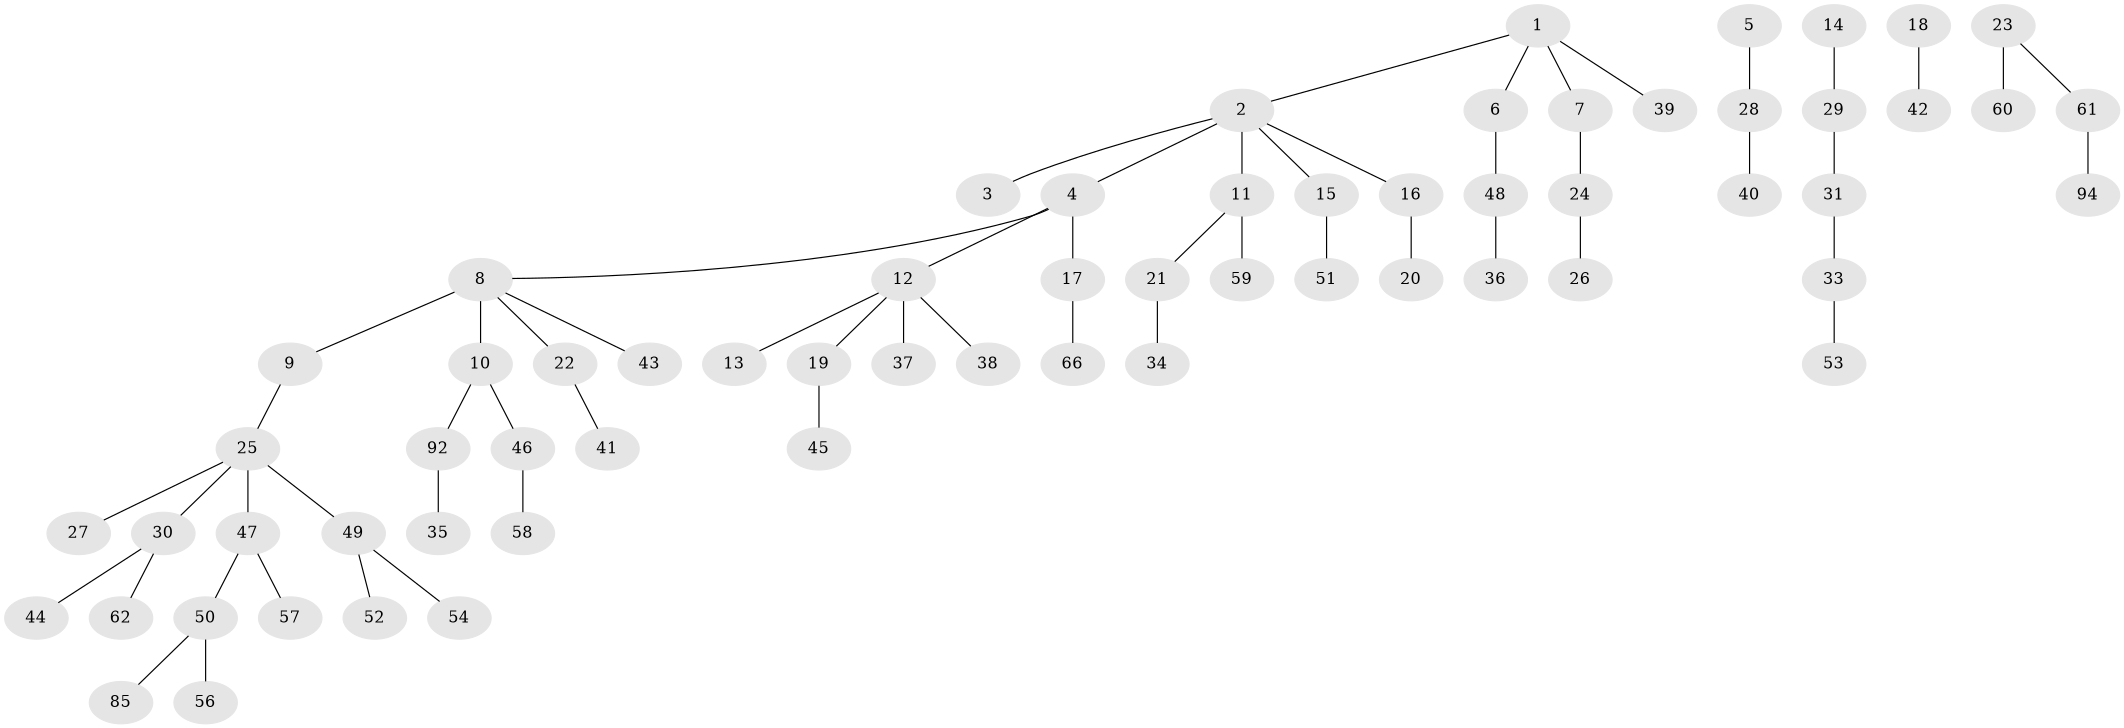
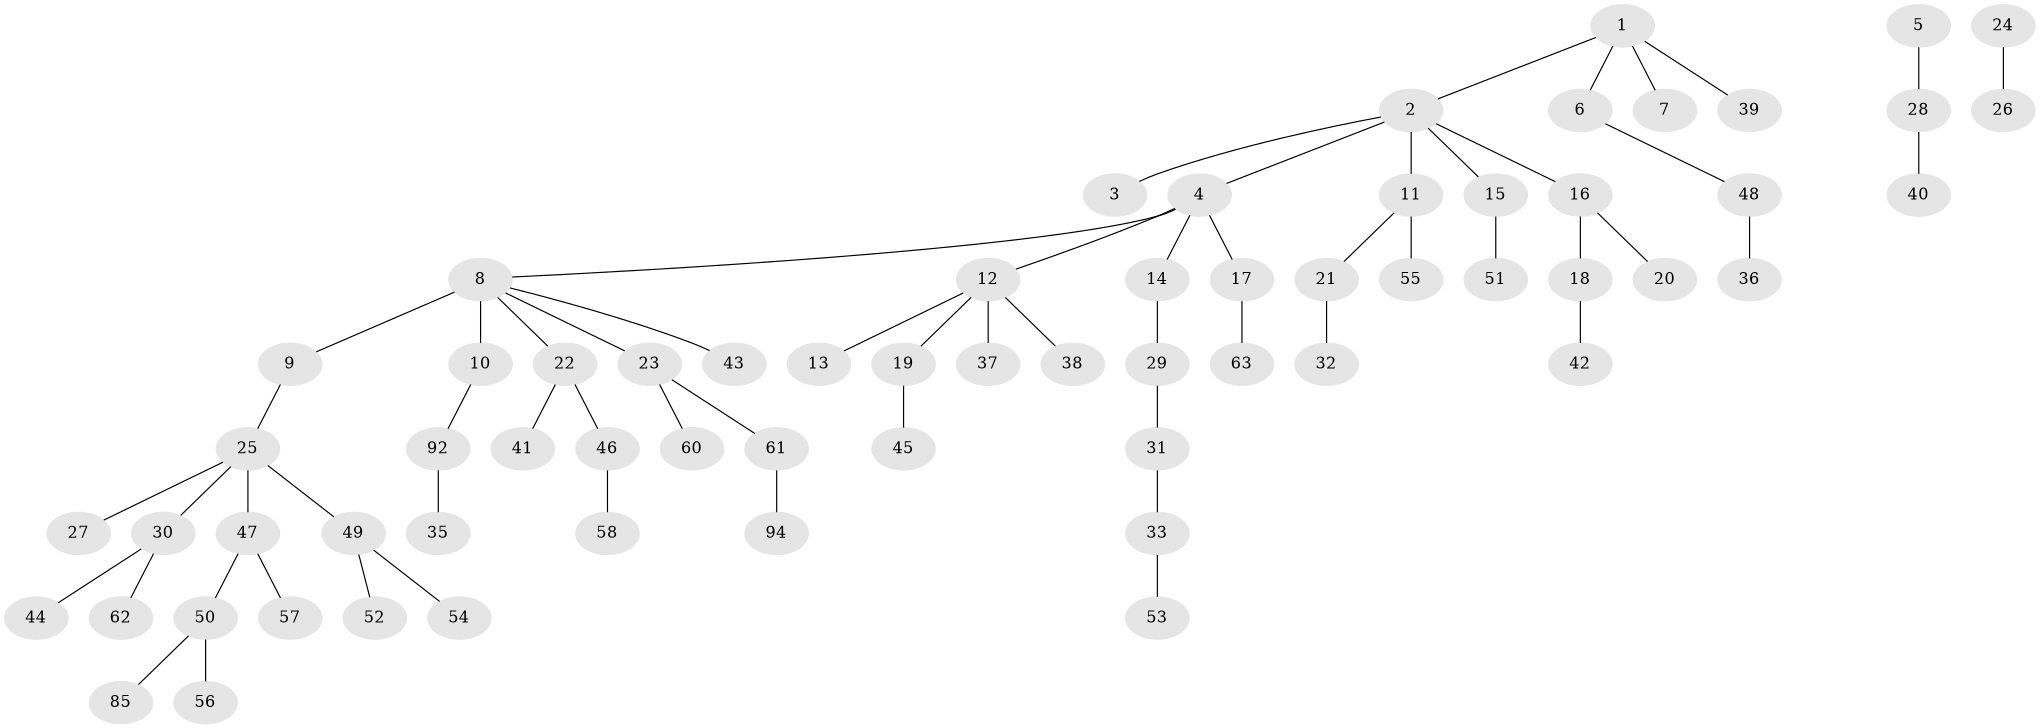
(1580, 153) -> none
none -> (1178, 237)
none -> (1580, 237)
(1242, 280) -> (1411, 280)
none -> (565, 322)
(1073, 364) -> (1242, 364)
(1157, 364) -> (1327, 364)
(502, 407) -> (586, 407)
